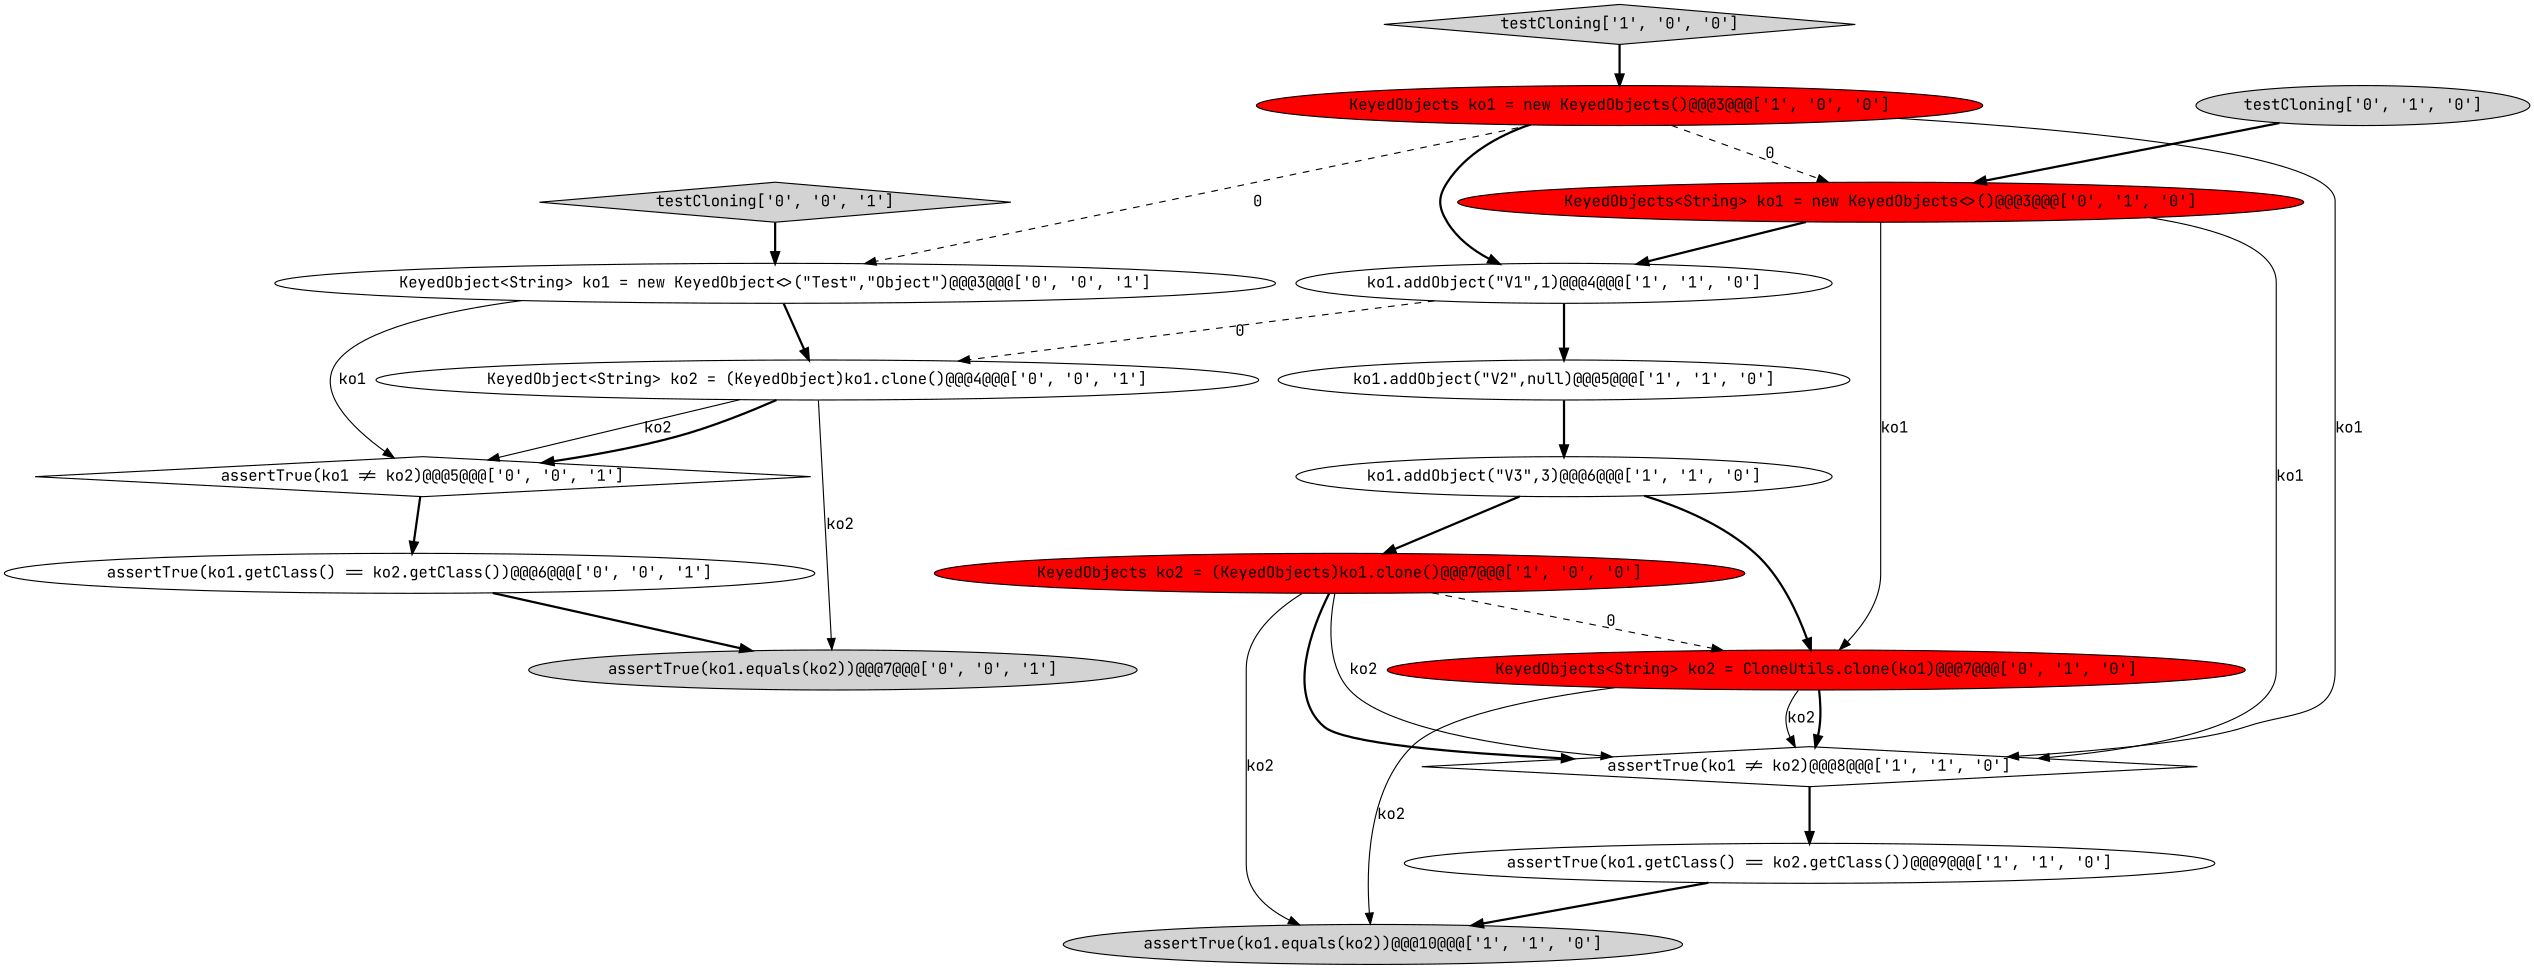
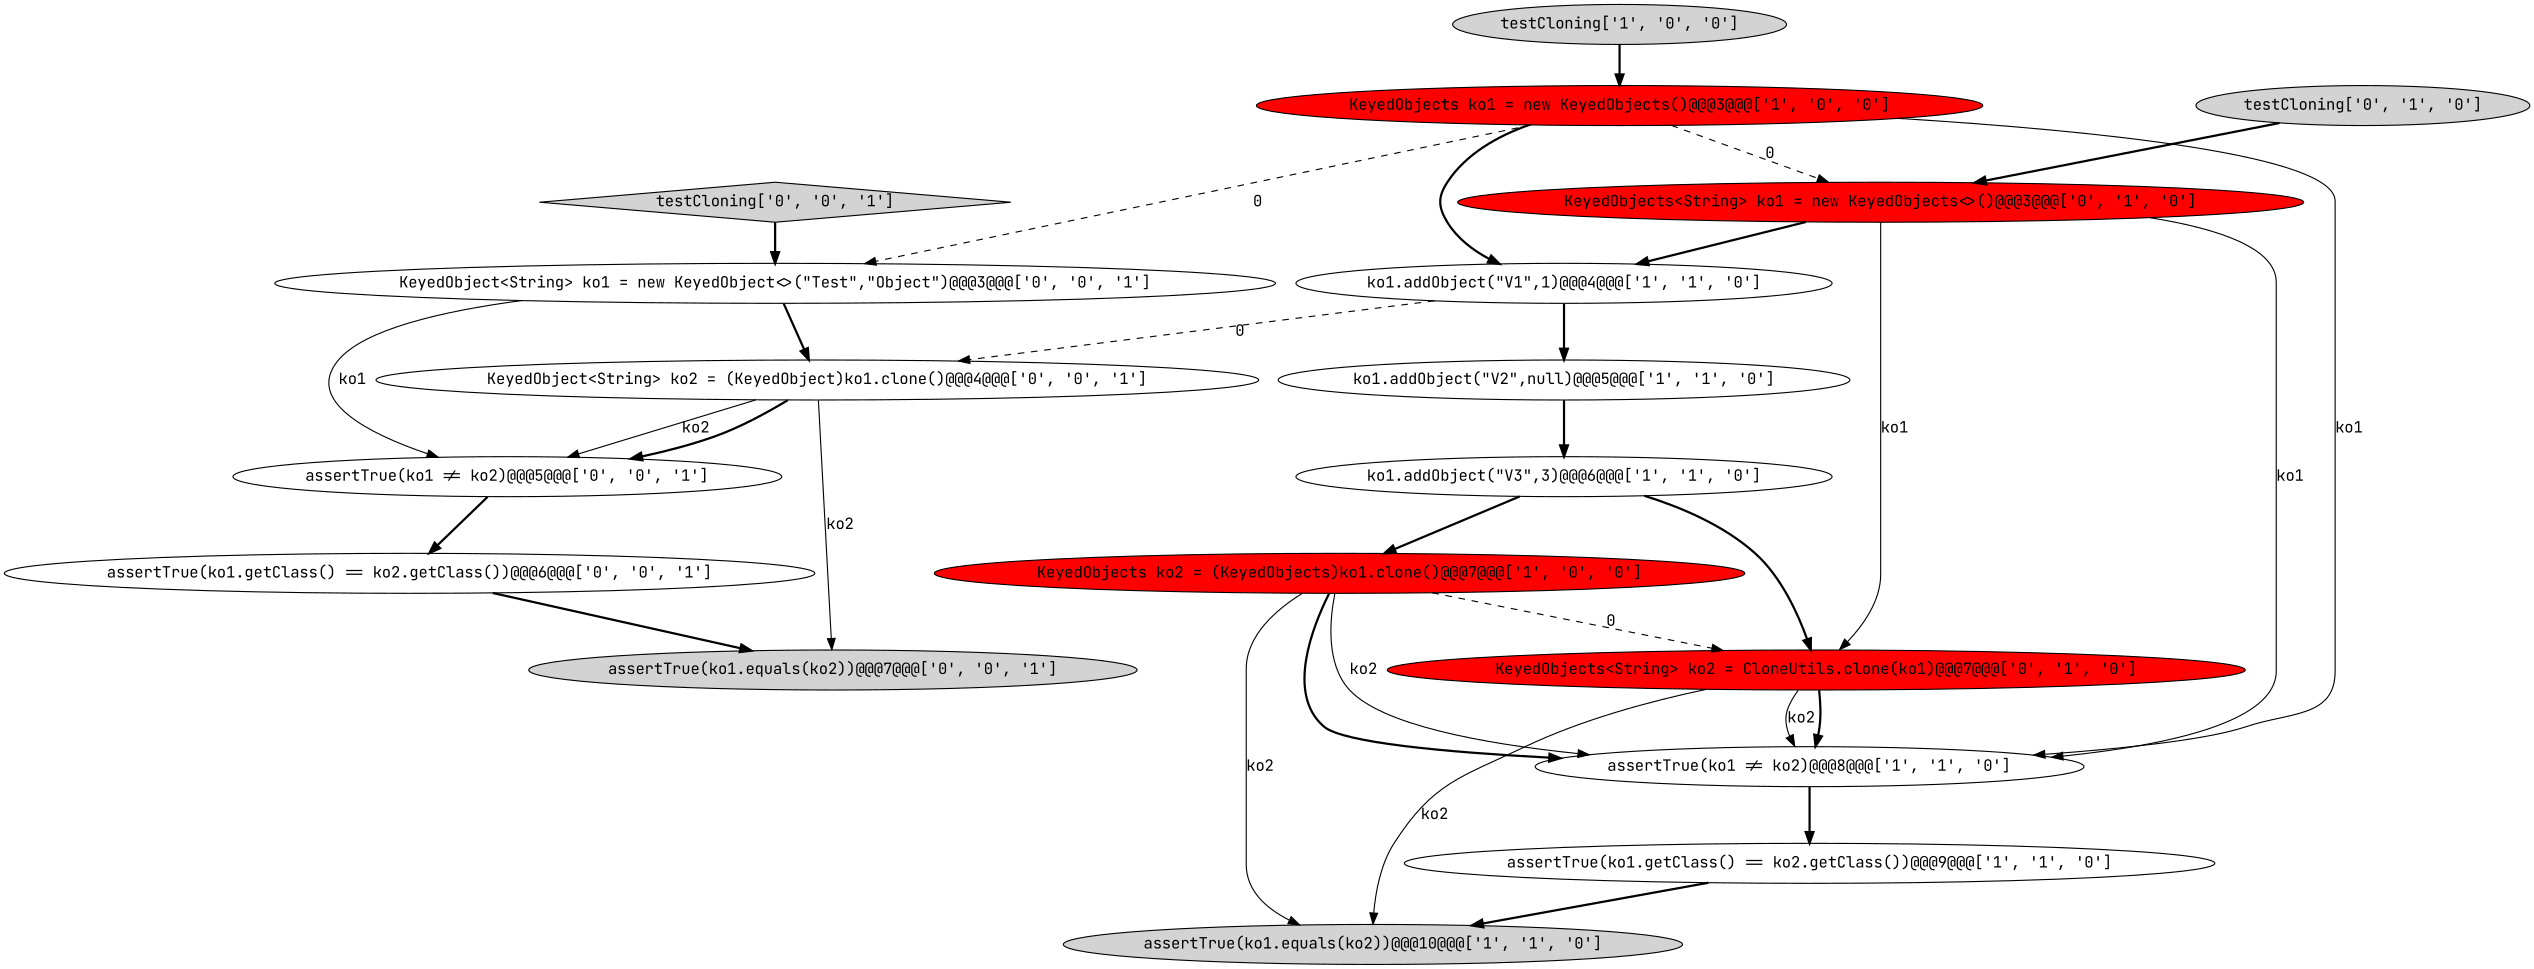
(1620, 24) -> (1620, 24)
(423, 477) -> (507, 477)
(1810, 767) -> (1810, 767)
